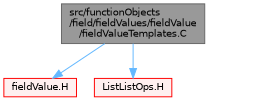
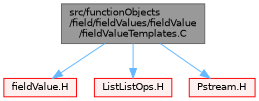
none -> (222, 88)
